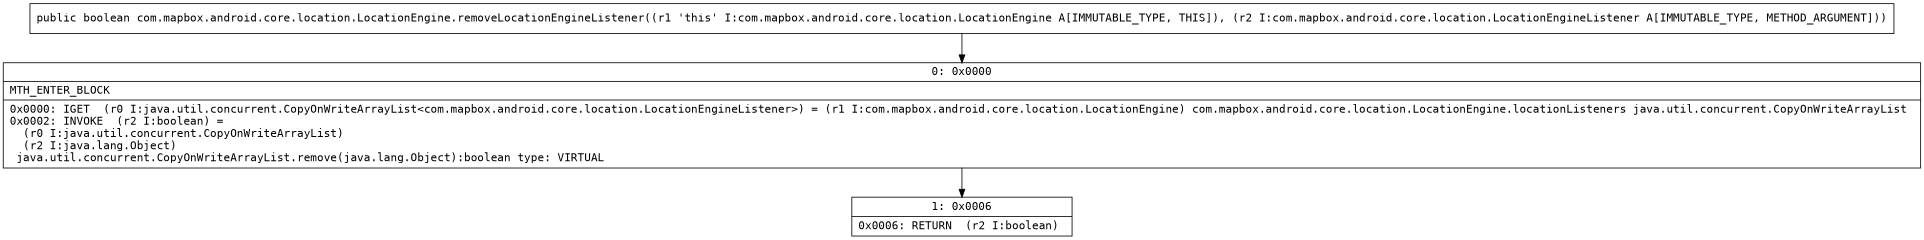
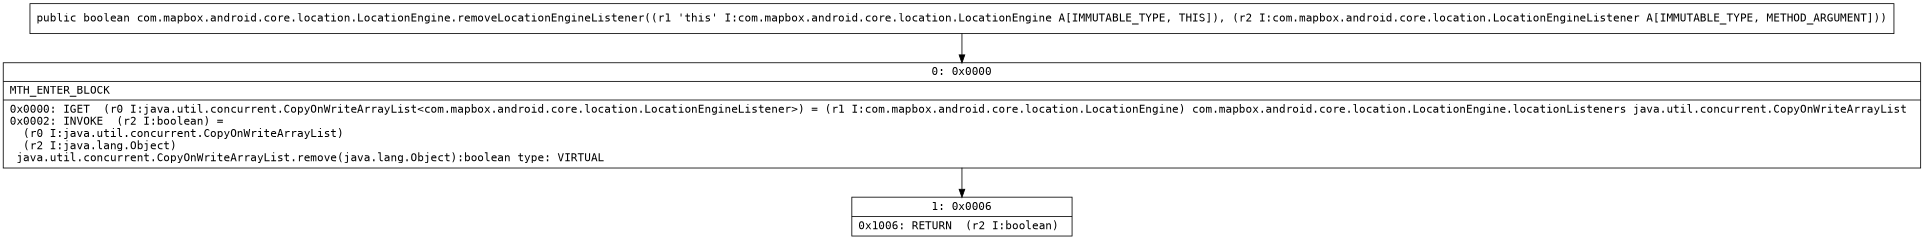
(962, 226) -> (962, 226)
